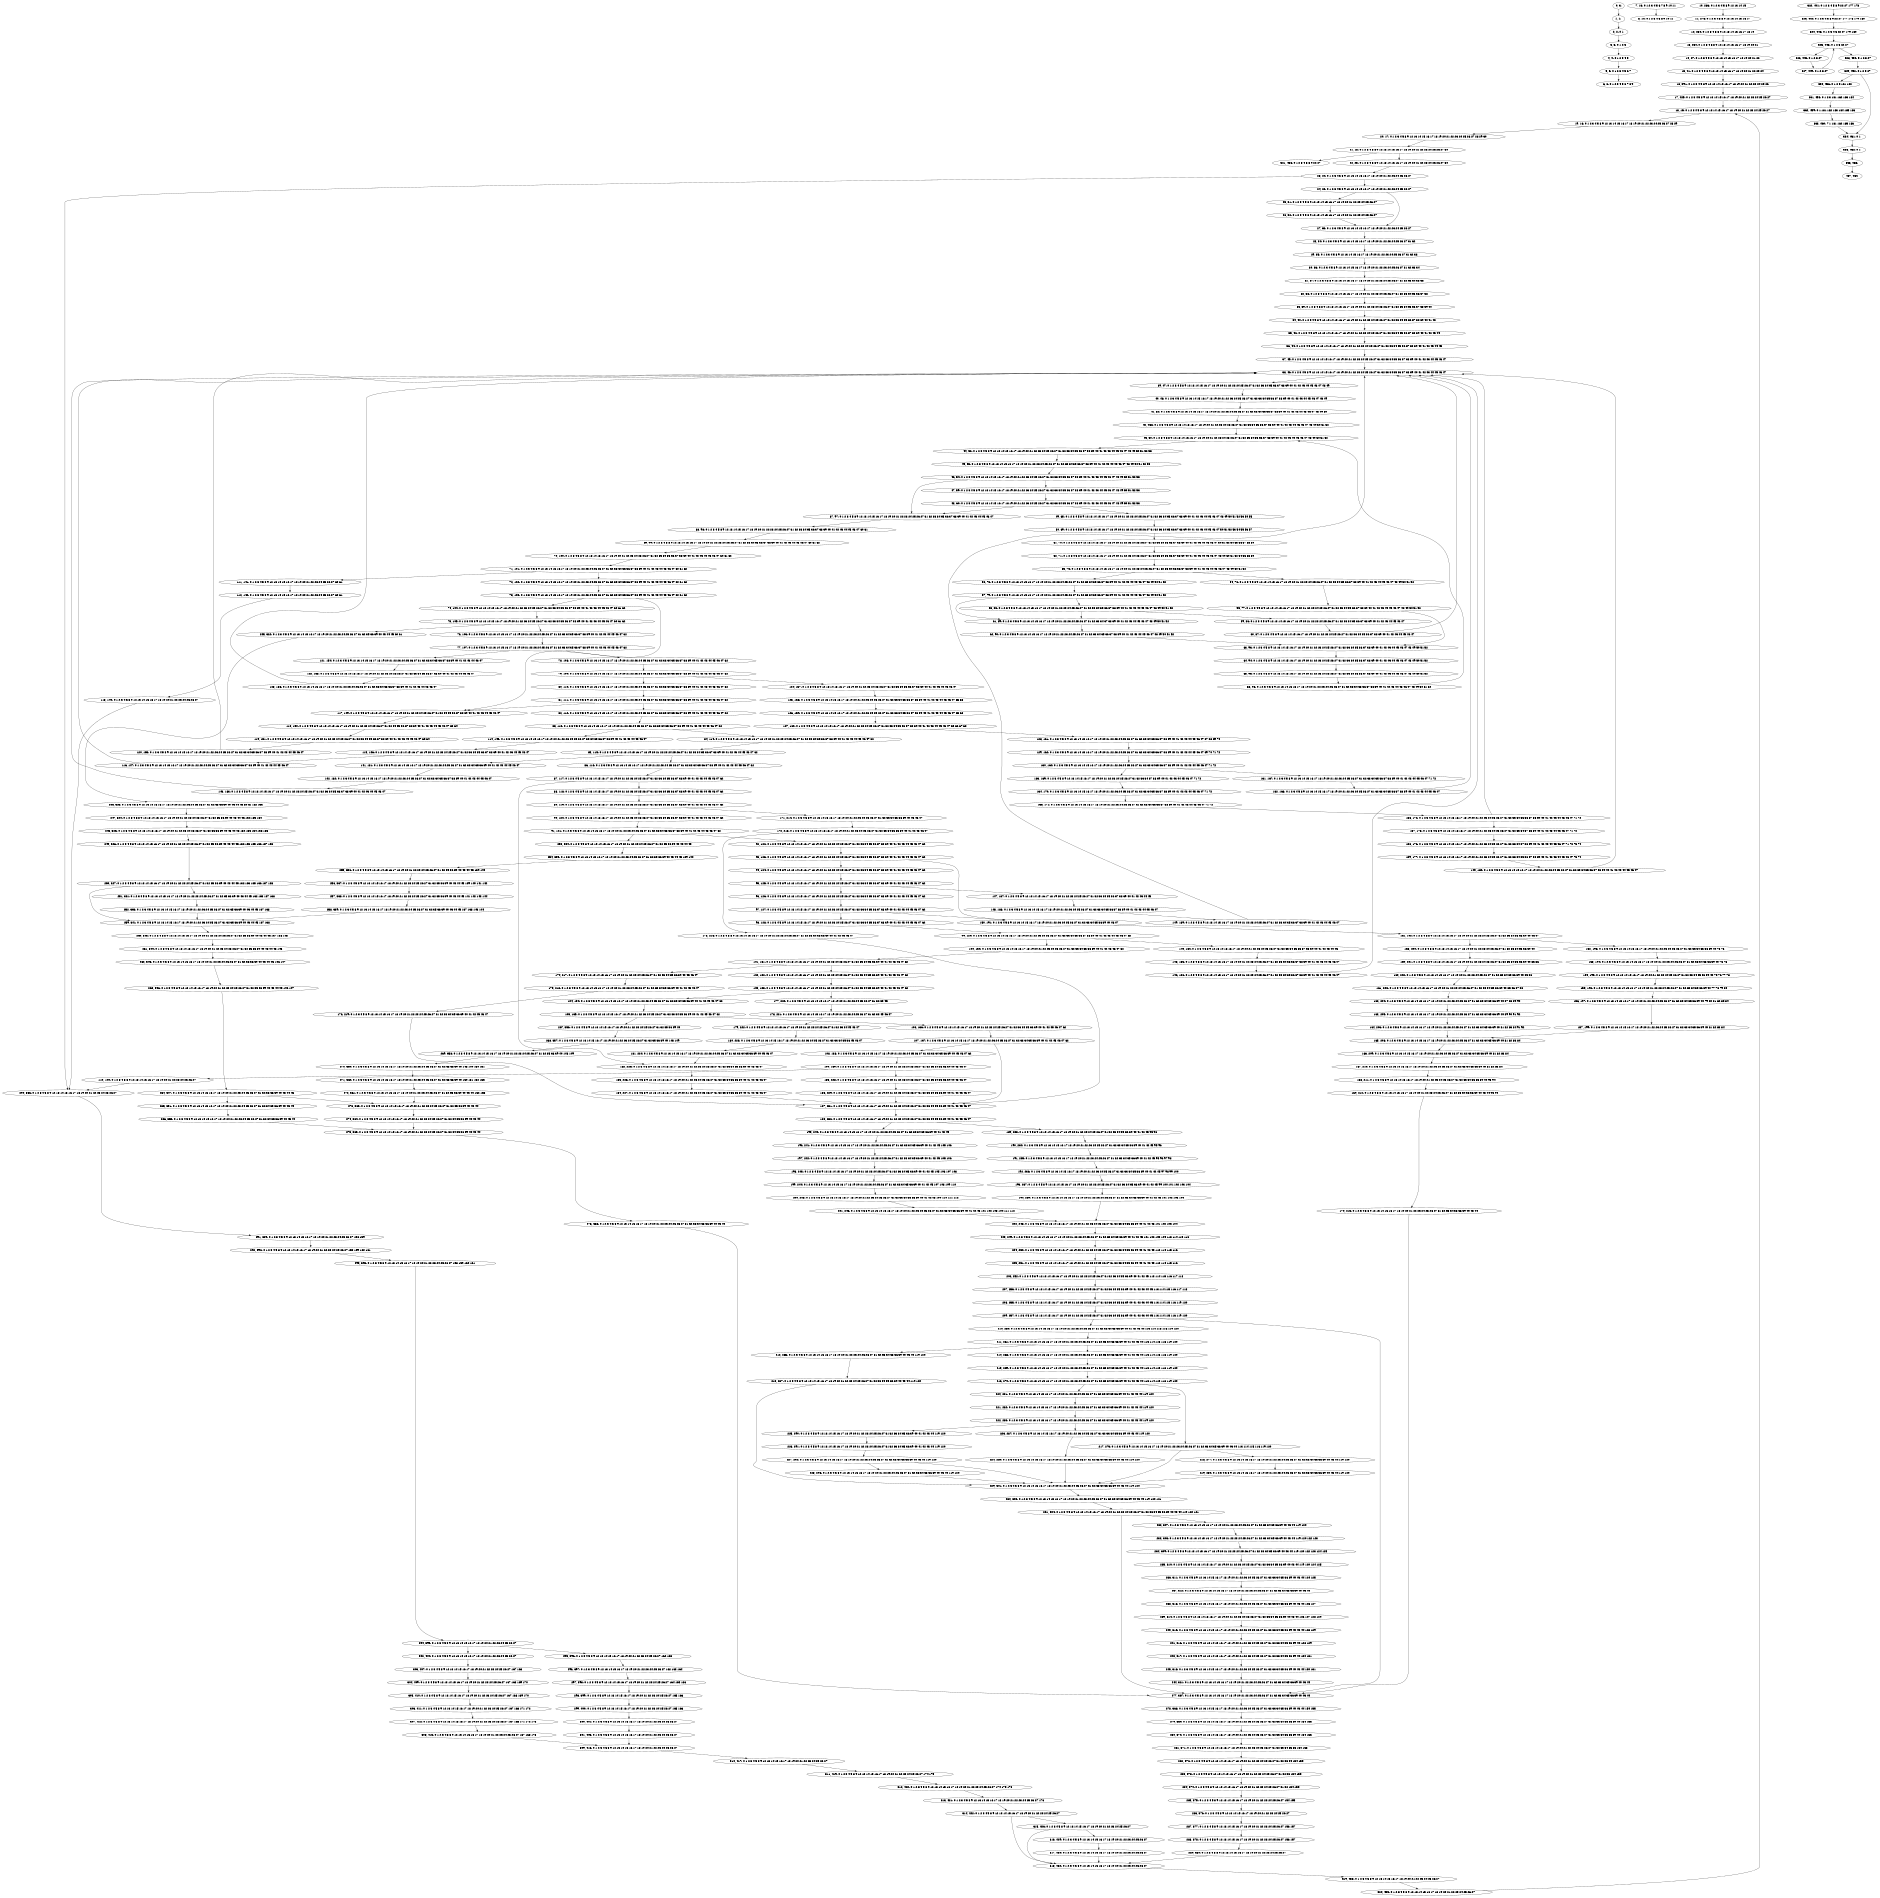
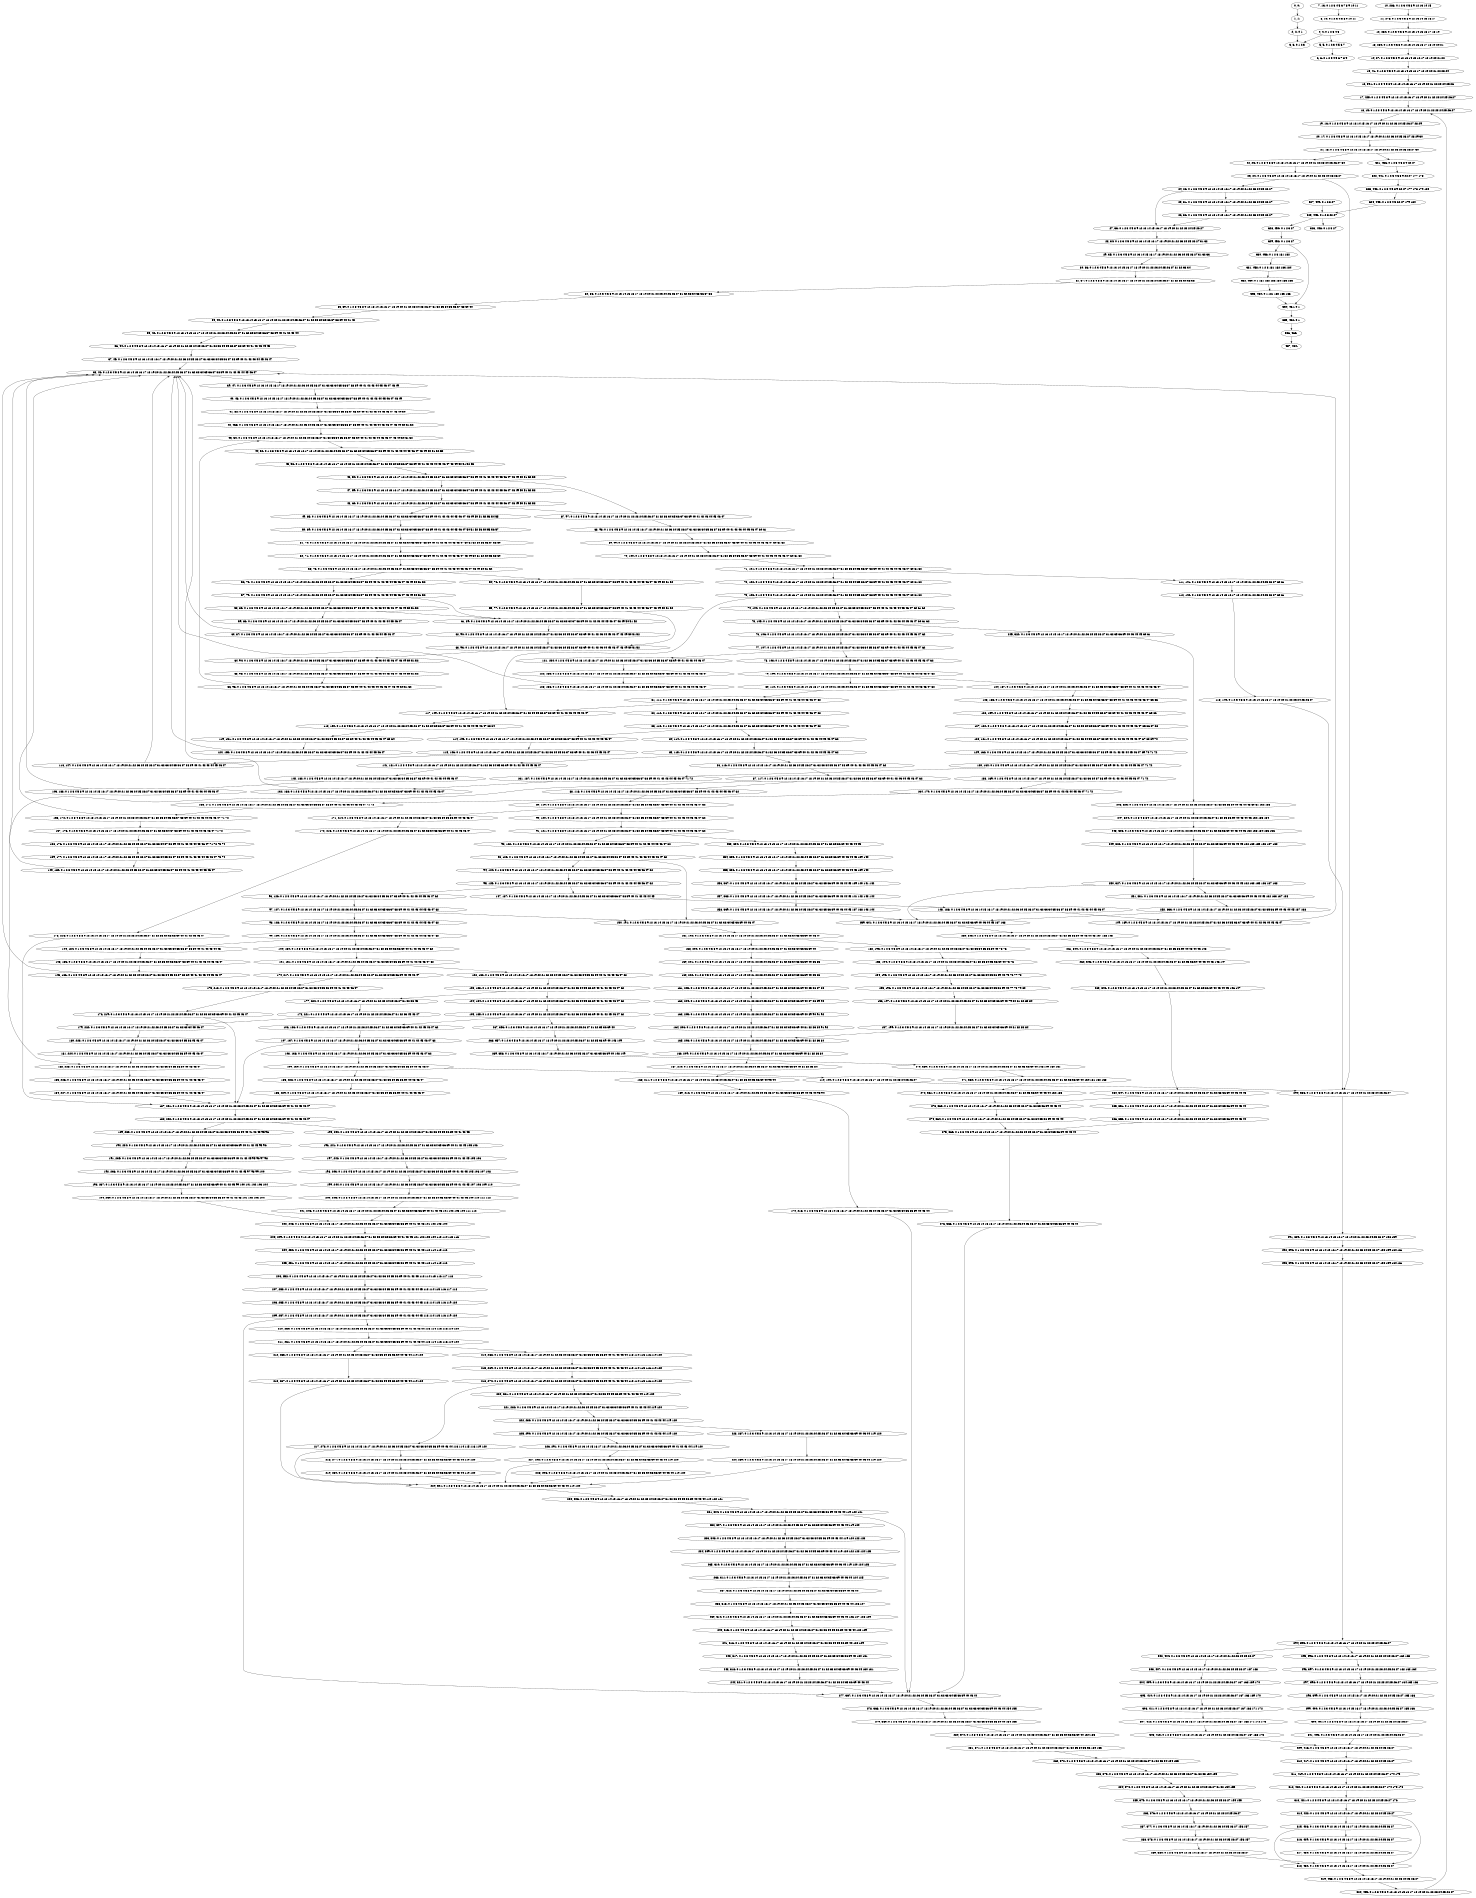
(1619, 6) -> (1297, 6)
(1619, 51) -> (1314, 38)
(1858, 58) -> (1281, 229)
(1812, 64) -> none
(1834, 124) -> (1271, 294)
none -> (1397, 169)
